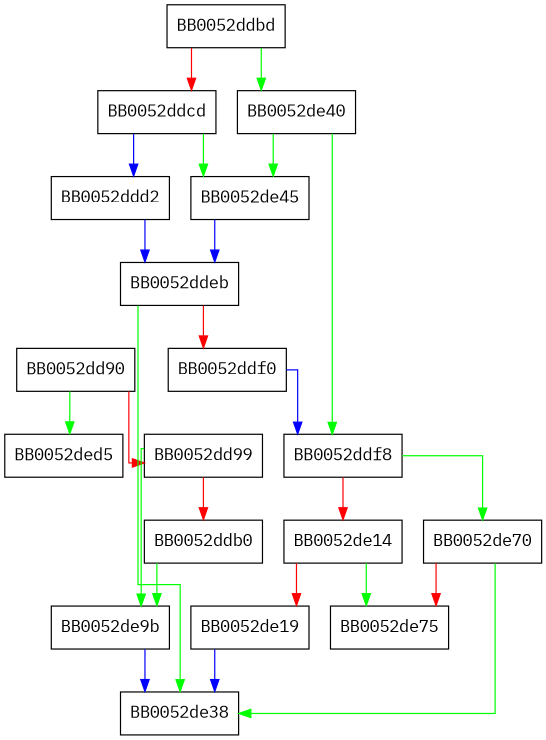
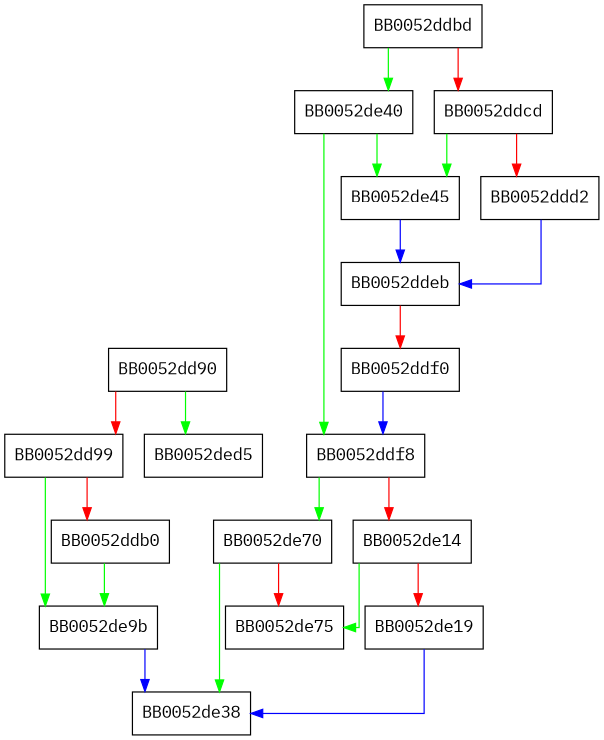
(134, 149) -> (517, 149)
(138, 441) -> none
